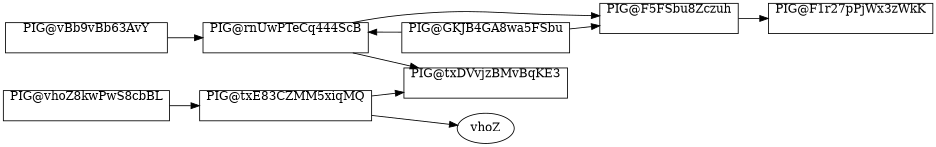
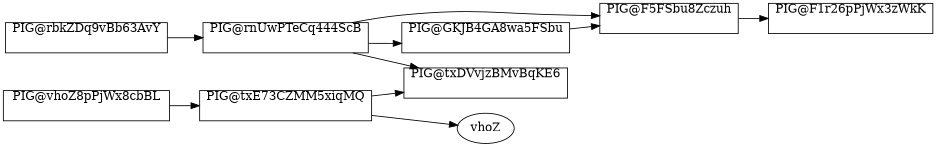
(851, 18) -> (851, 18)
(389, 32) -> (381, 43)
(86, 38) -> (86, 38)
(486, 83) -> (486, 83)
(86, 106) -> (86, 106)
(286, 106) -> (286, 106)
